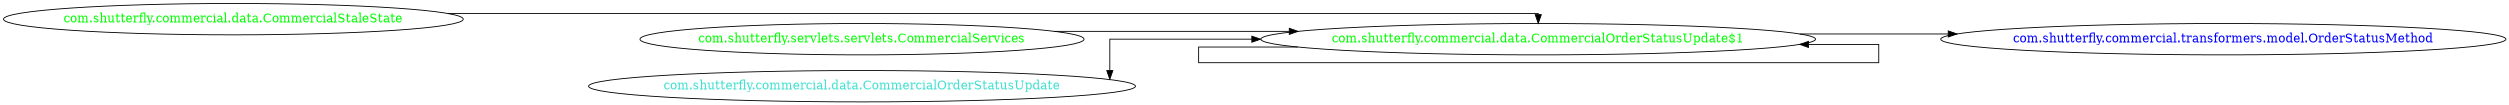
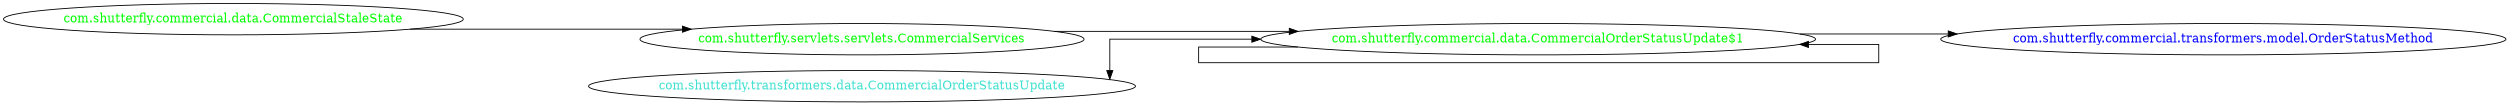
(994, 13) -> (546, 29)
(862, 86) -> (862, 86)
